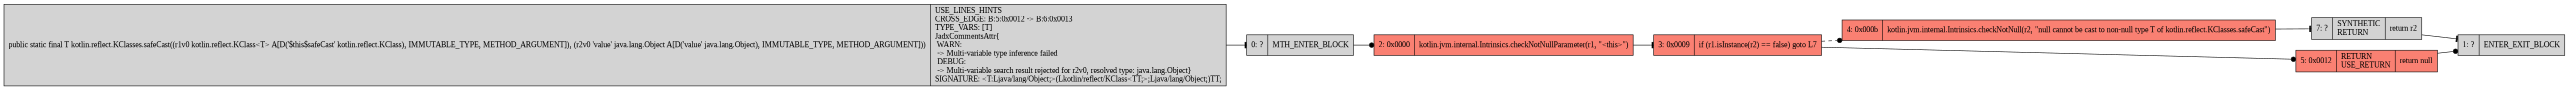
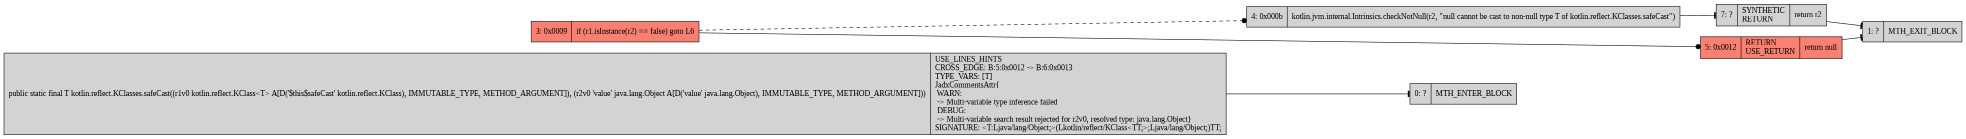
(2059, 30) -> (1463, 17)
(1504, 45) -> none
(1758, 45) -> (635, 31)
(2522, 45) -> (1923, 31)
(2445, 52) -> (1851, 39)
